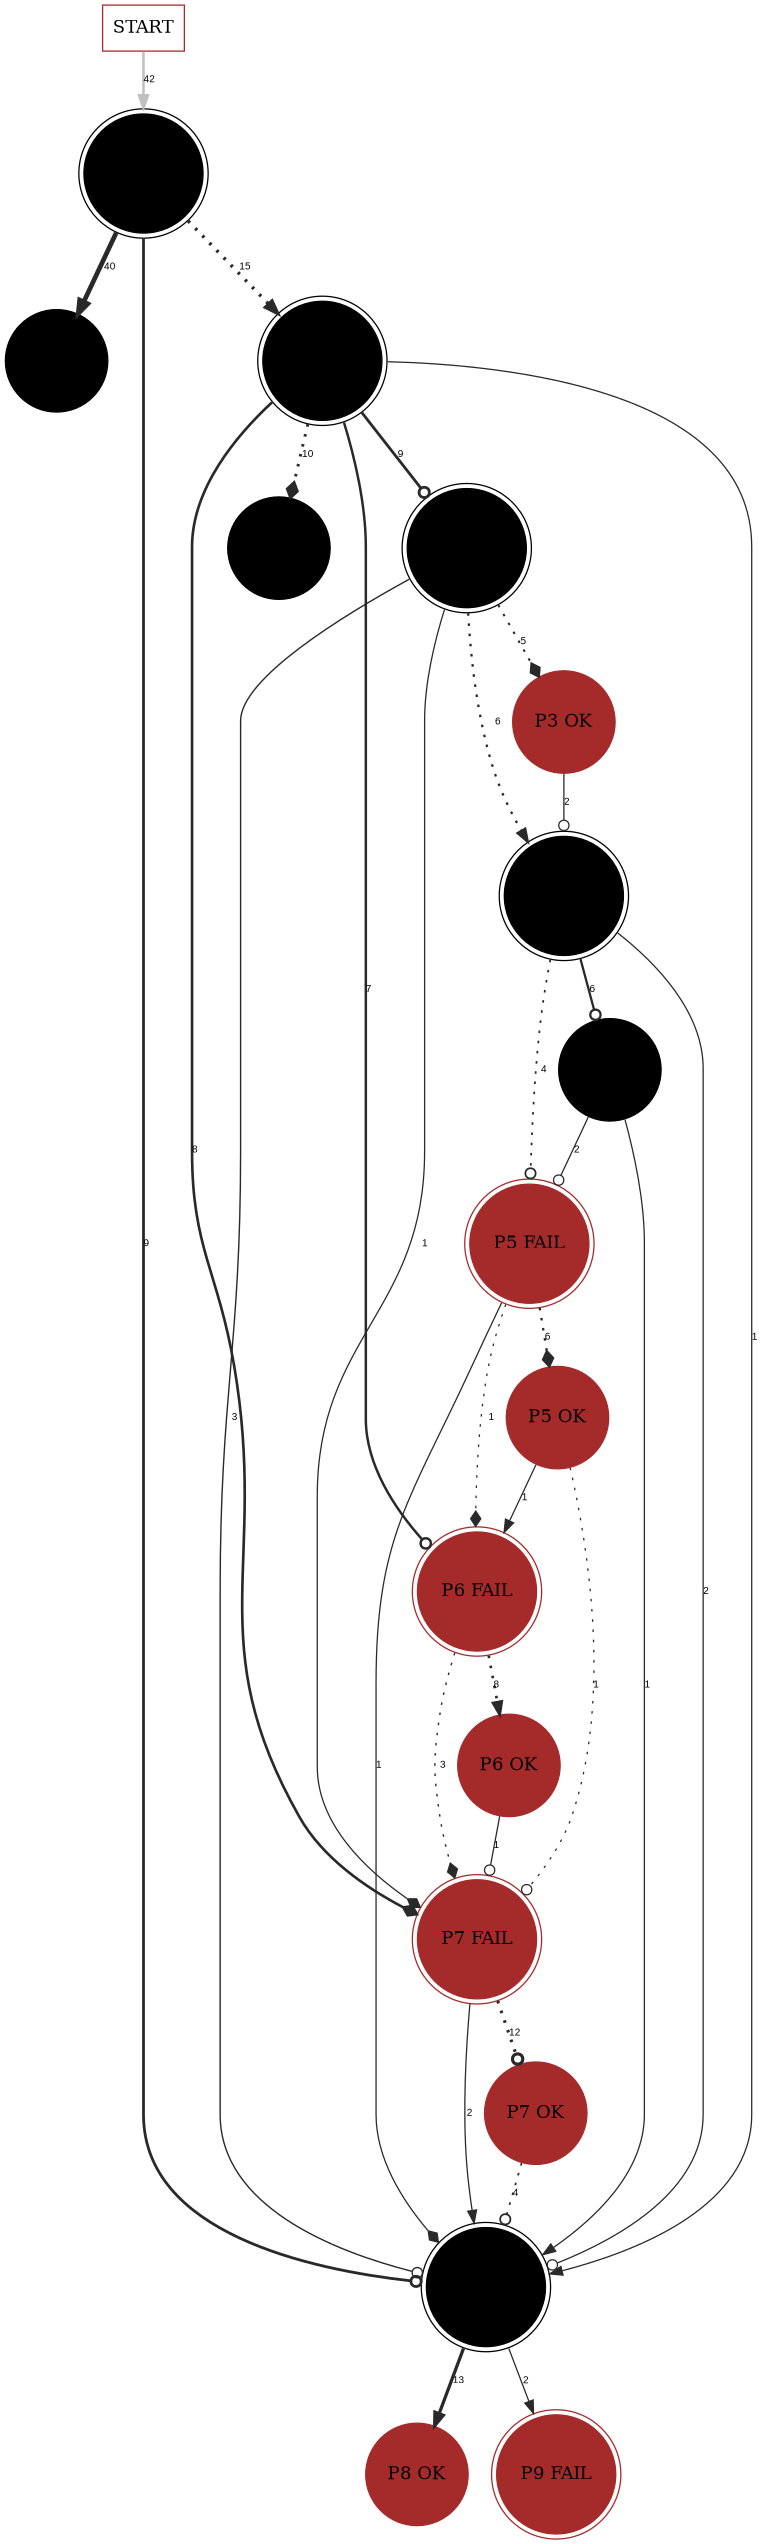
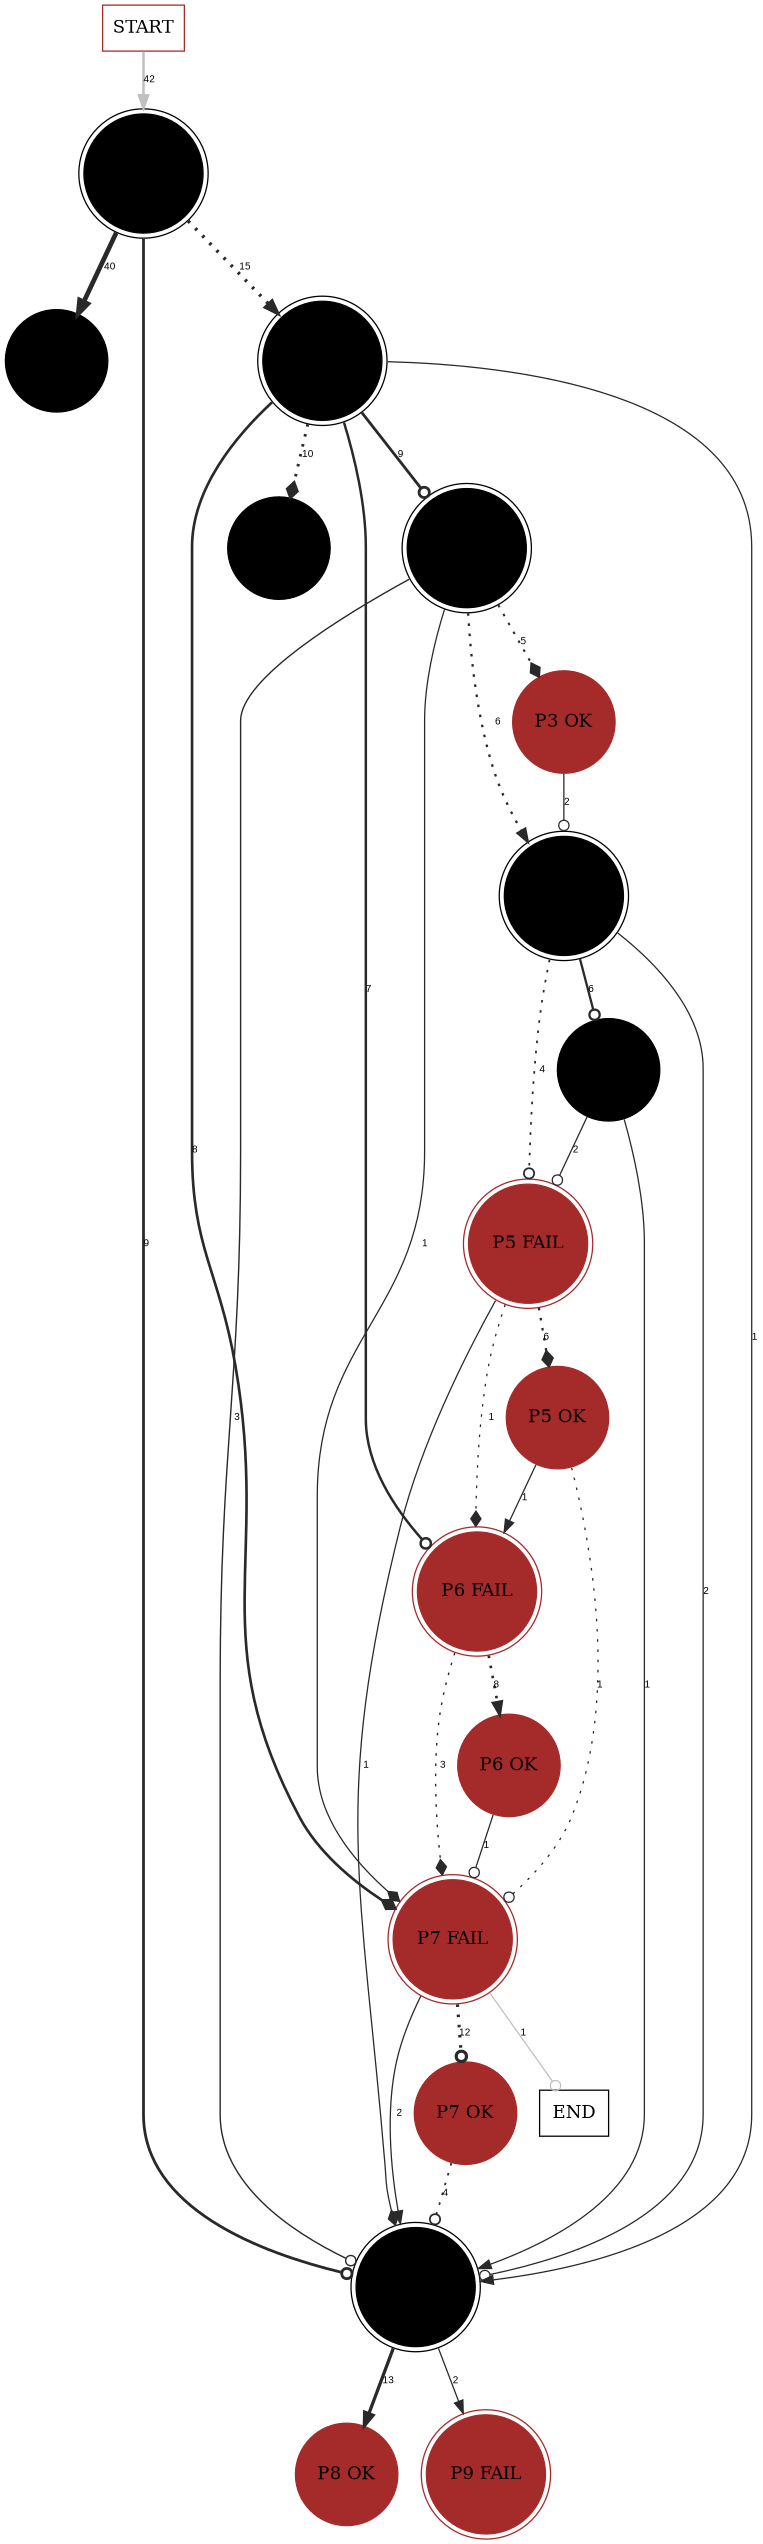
none -> (574, 2113)
